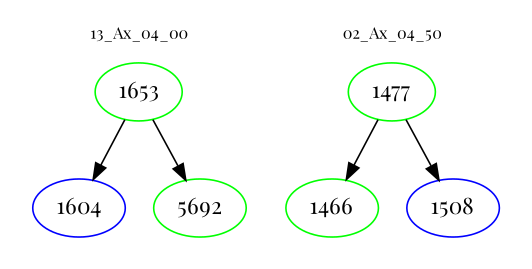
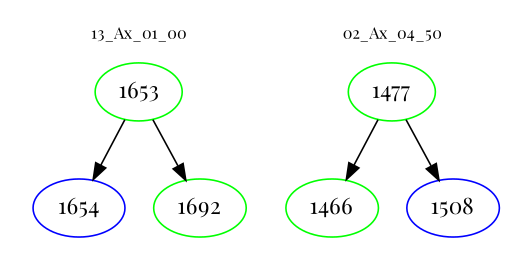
(139, 35) -> (139, 35)
(79, 208) -> (79, 208)
(200, 208) -> (200, 208)
